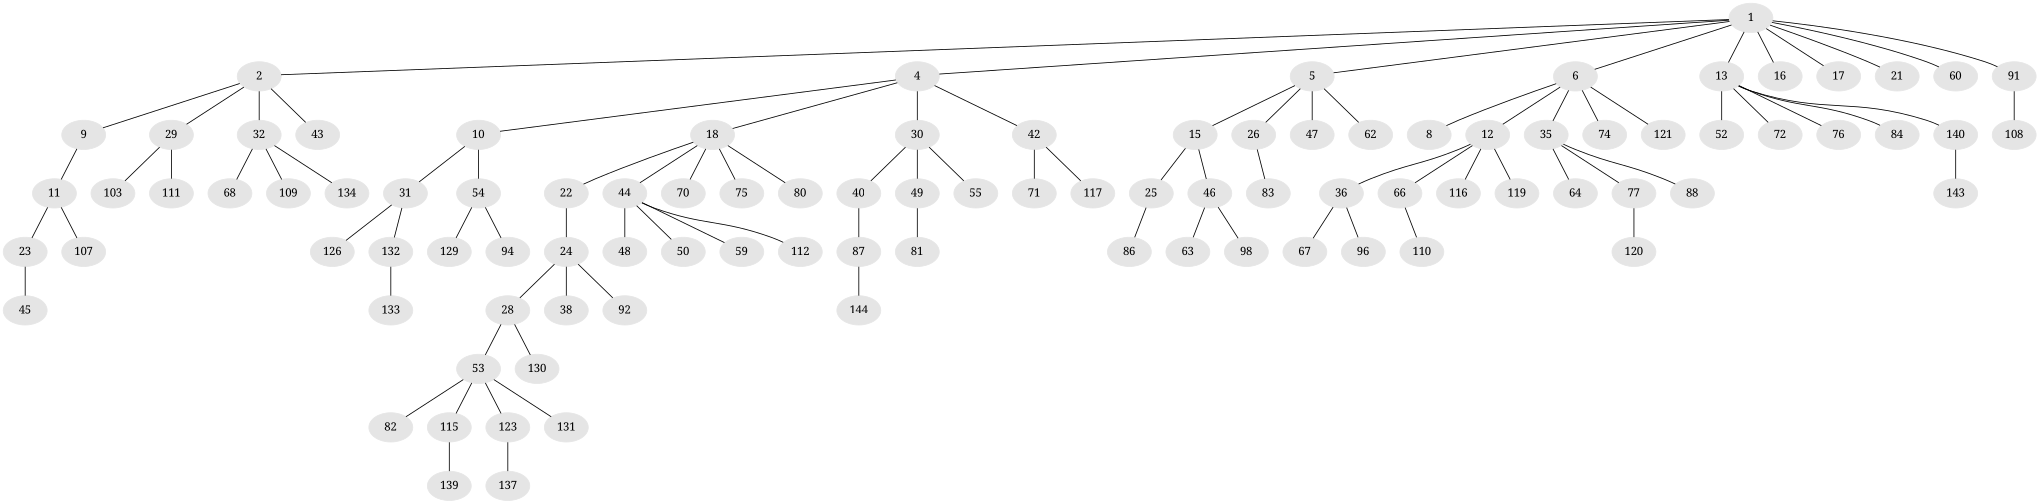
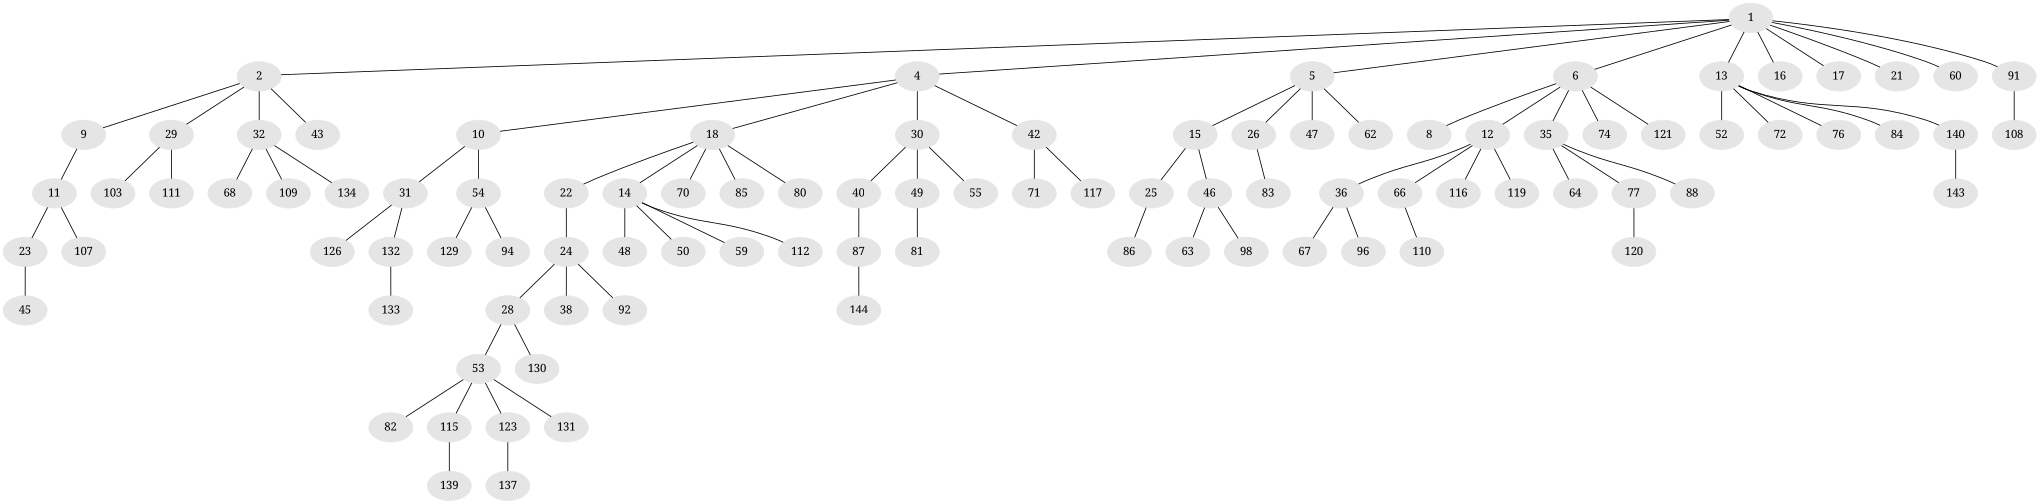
(625, 193) -> (625, 193)
(742, 193) -> (742, 193)
